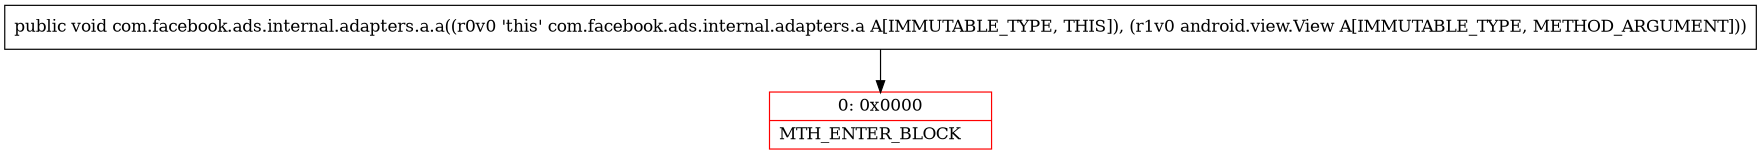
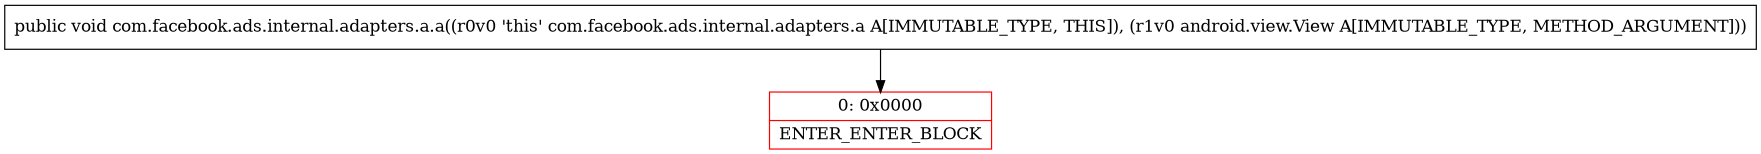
(870, 134) -> (881, 134)
